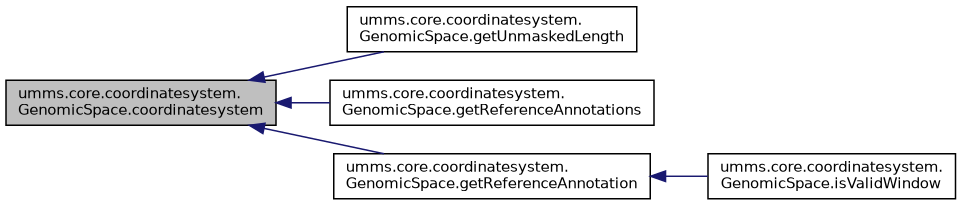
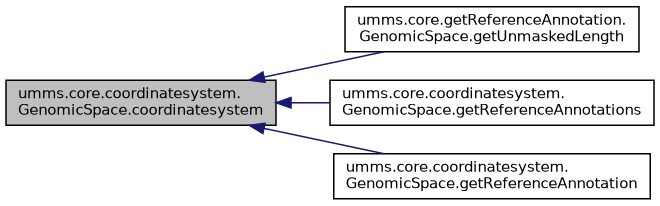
(492, 29) -> (492, 29)
(832, 176) -> none
